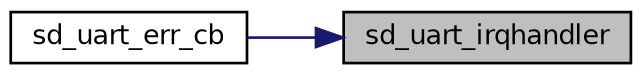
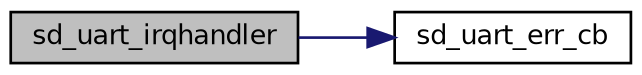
(281, 38) -> (333, 38)
